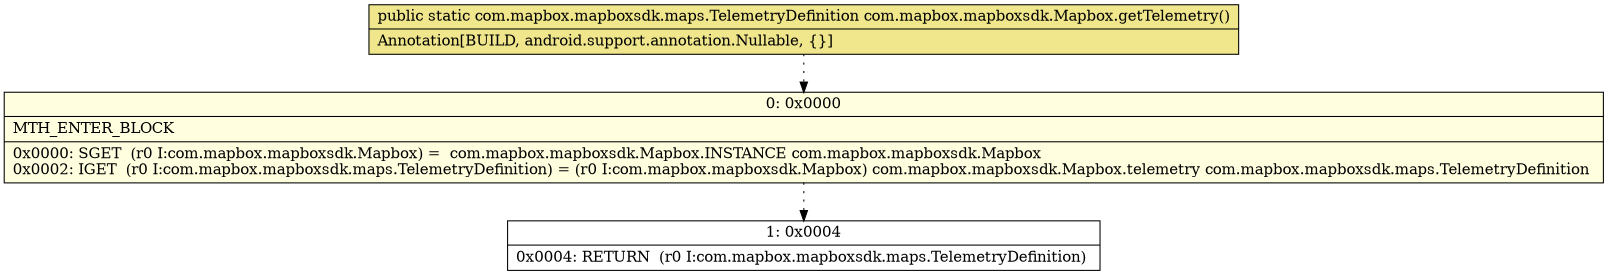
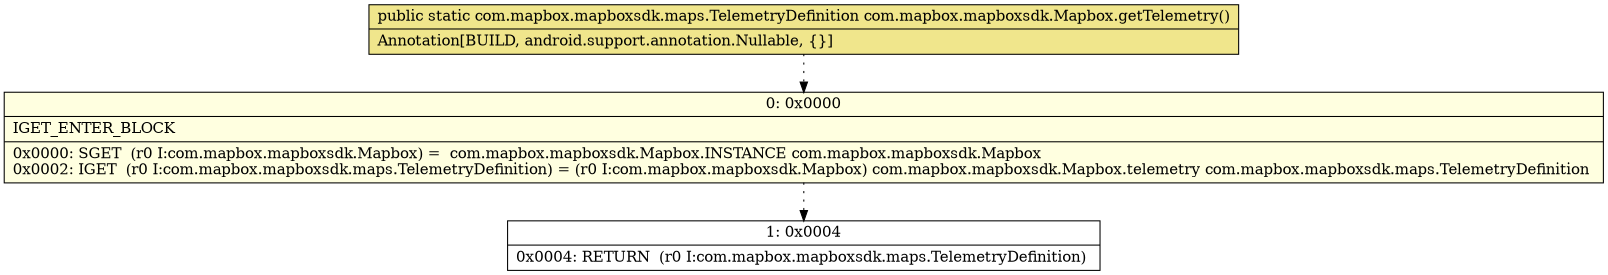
(94, 129) -> (94, 129)
